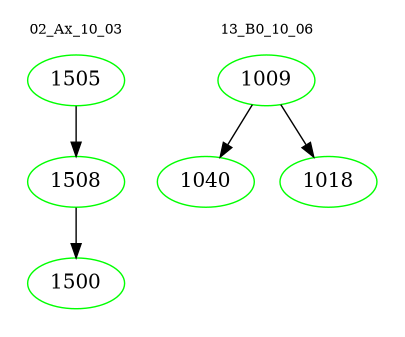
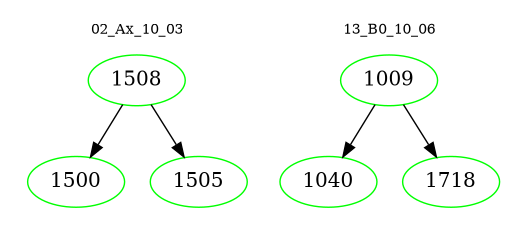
(76, 124) -> (164, 125)
(328, 182) -> (451, 182)
